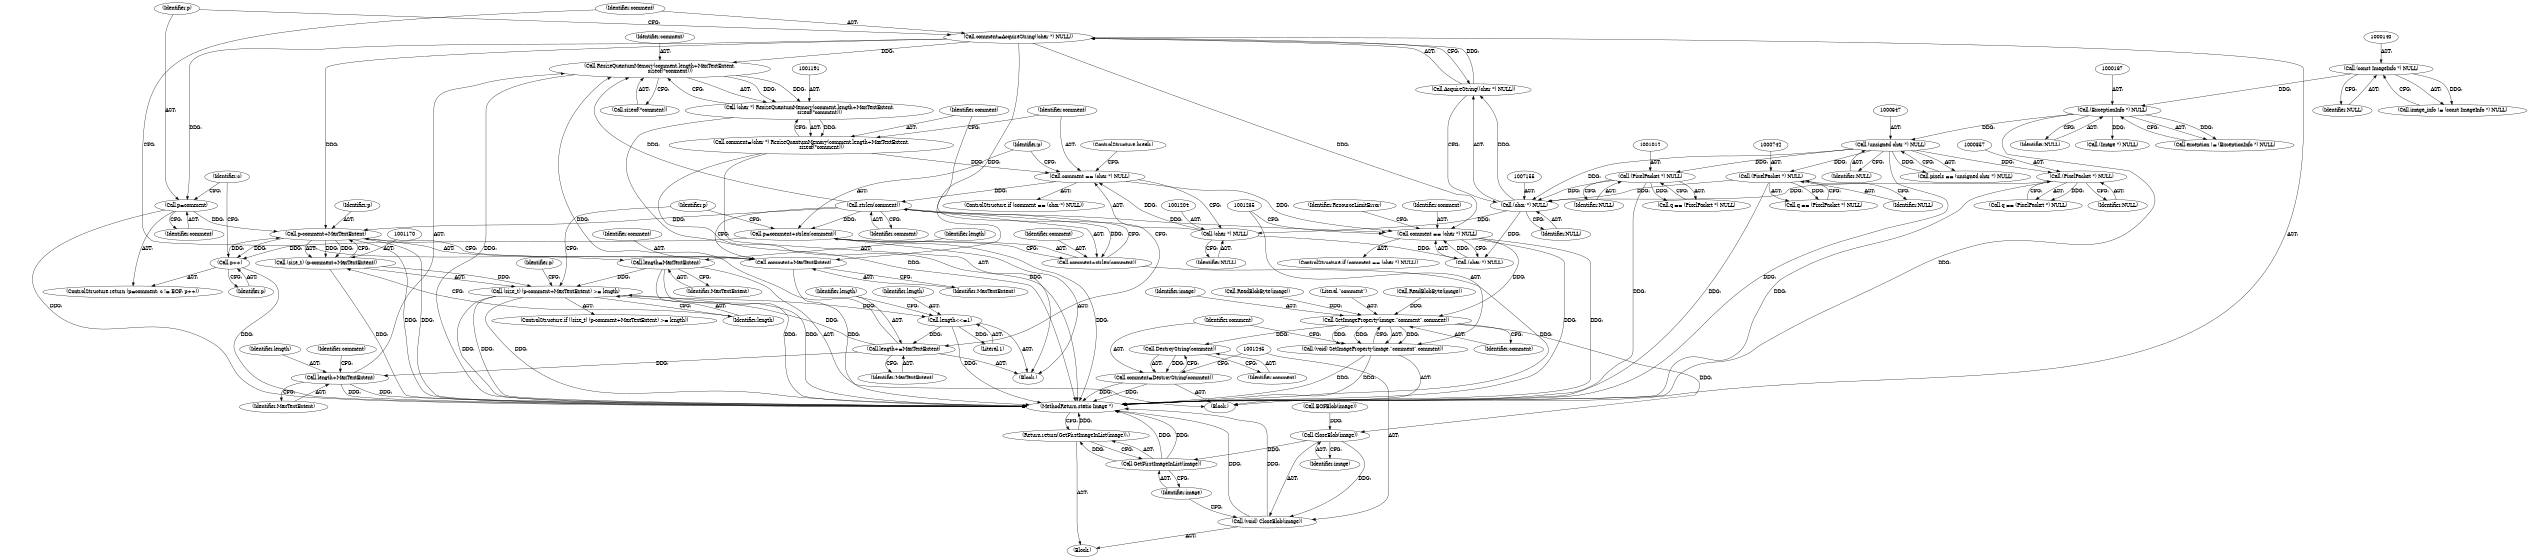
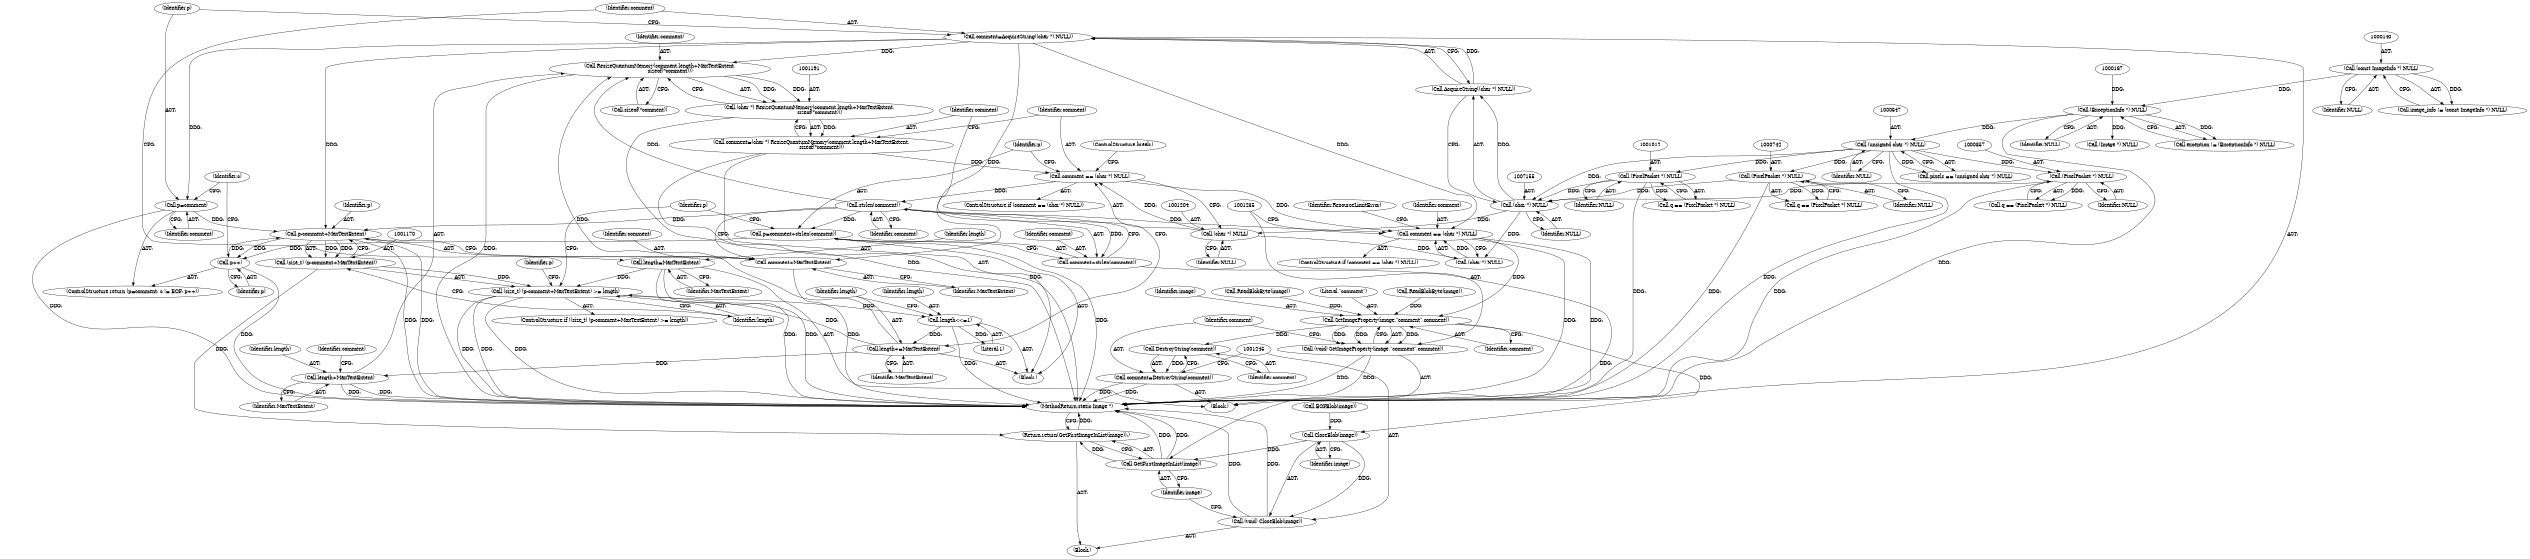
(2119, 90) -> (2119, 90)
(1549, 350) -> (1611, 329)
(640, 403) -> (497, 428)
